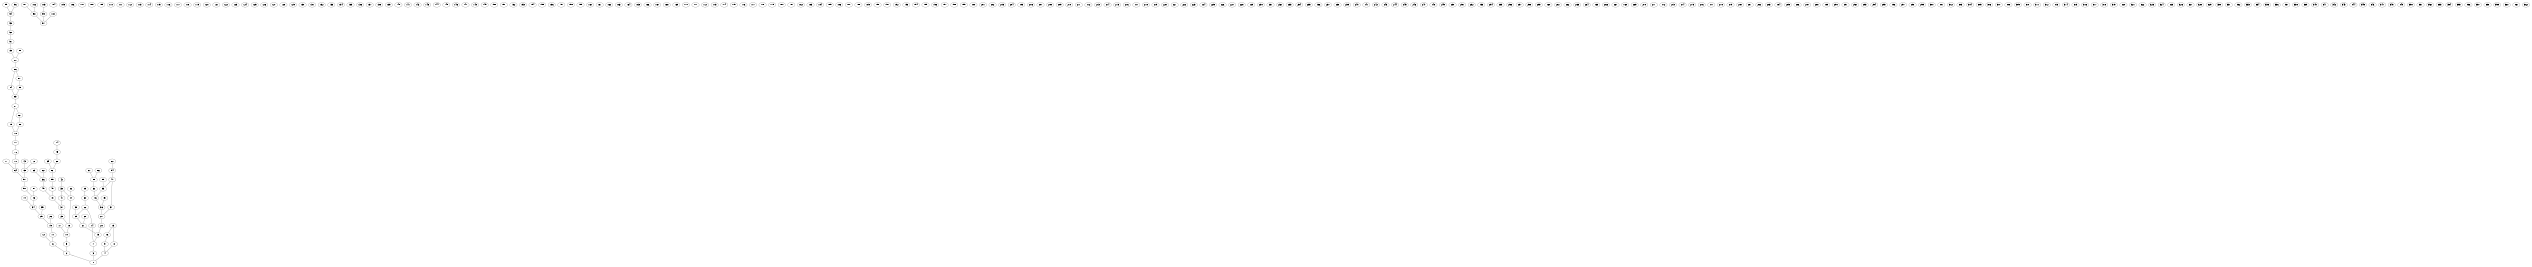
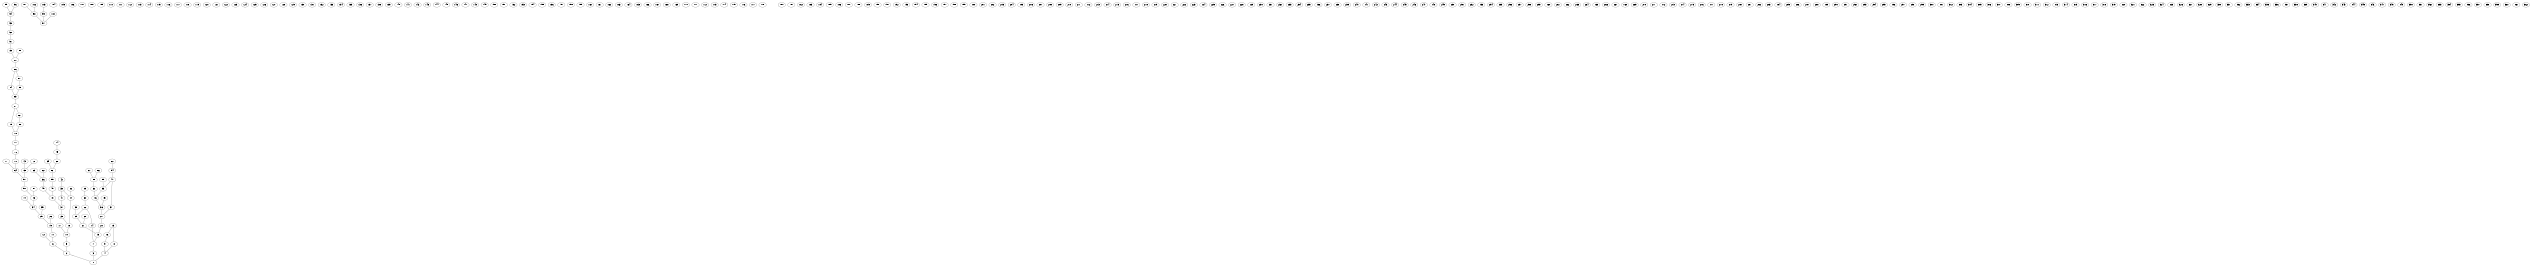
(772, 5) -> none
